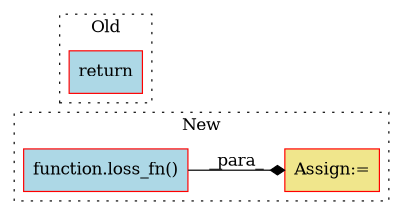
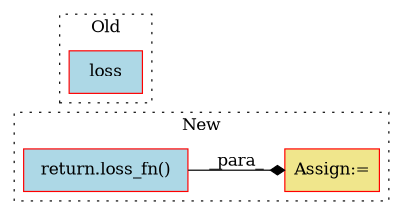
(106, 72) -> (106, 72)
(106, 170) -> (106, 170)
